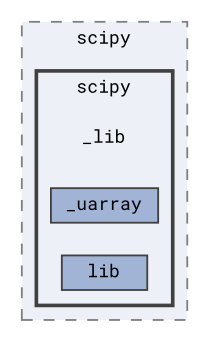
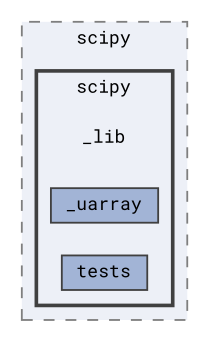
(105, 273) -> (105, 273)
